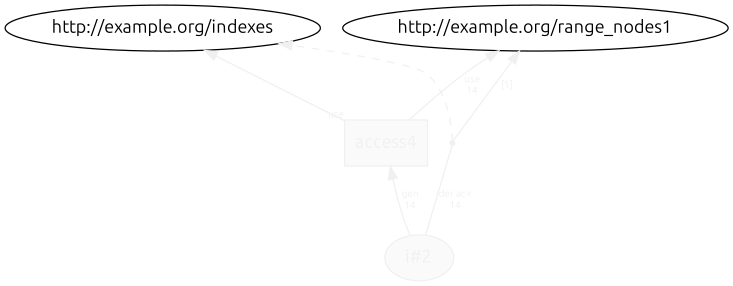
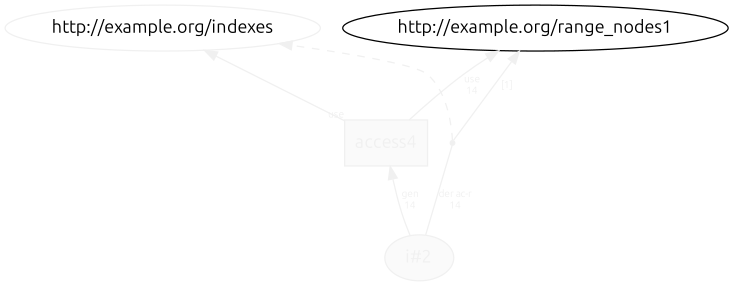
(163, 28) -> (163, 28)
